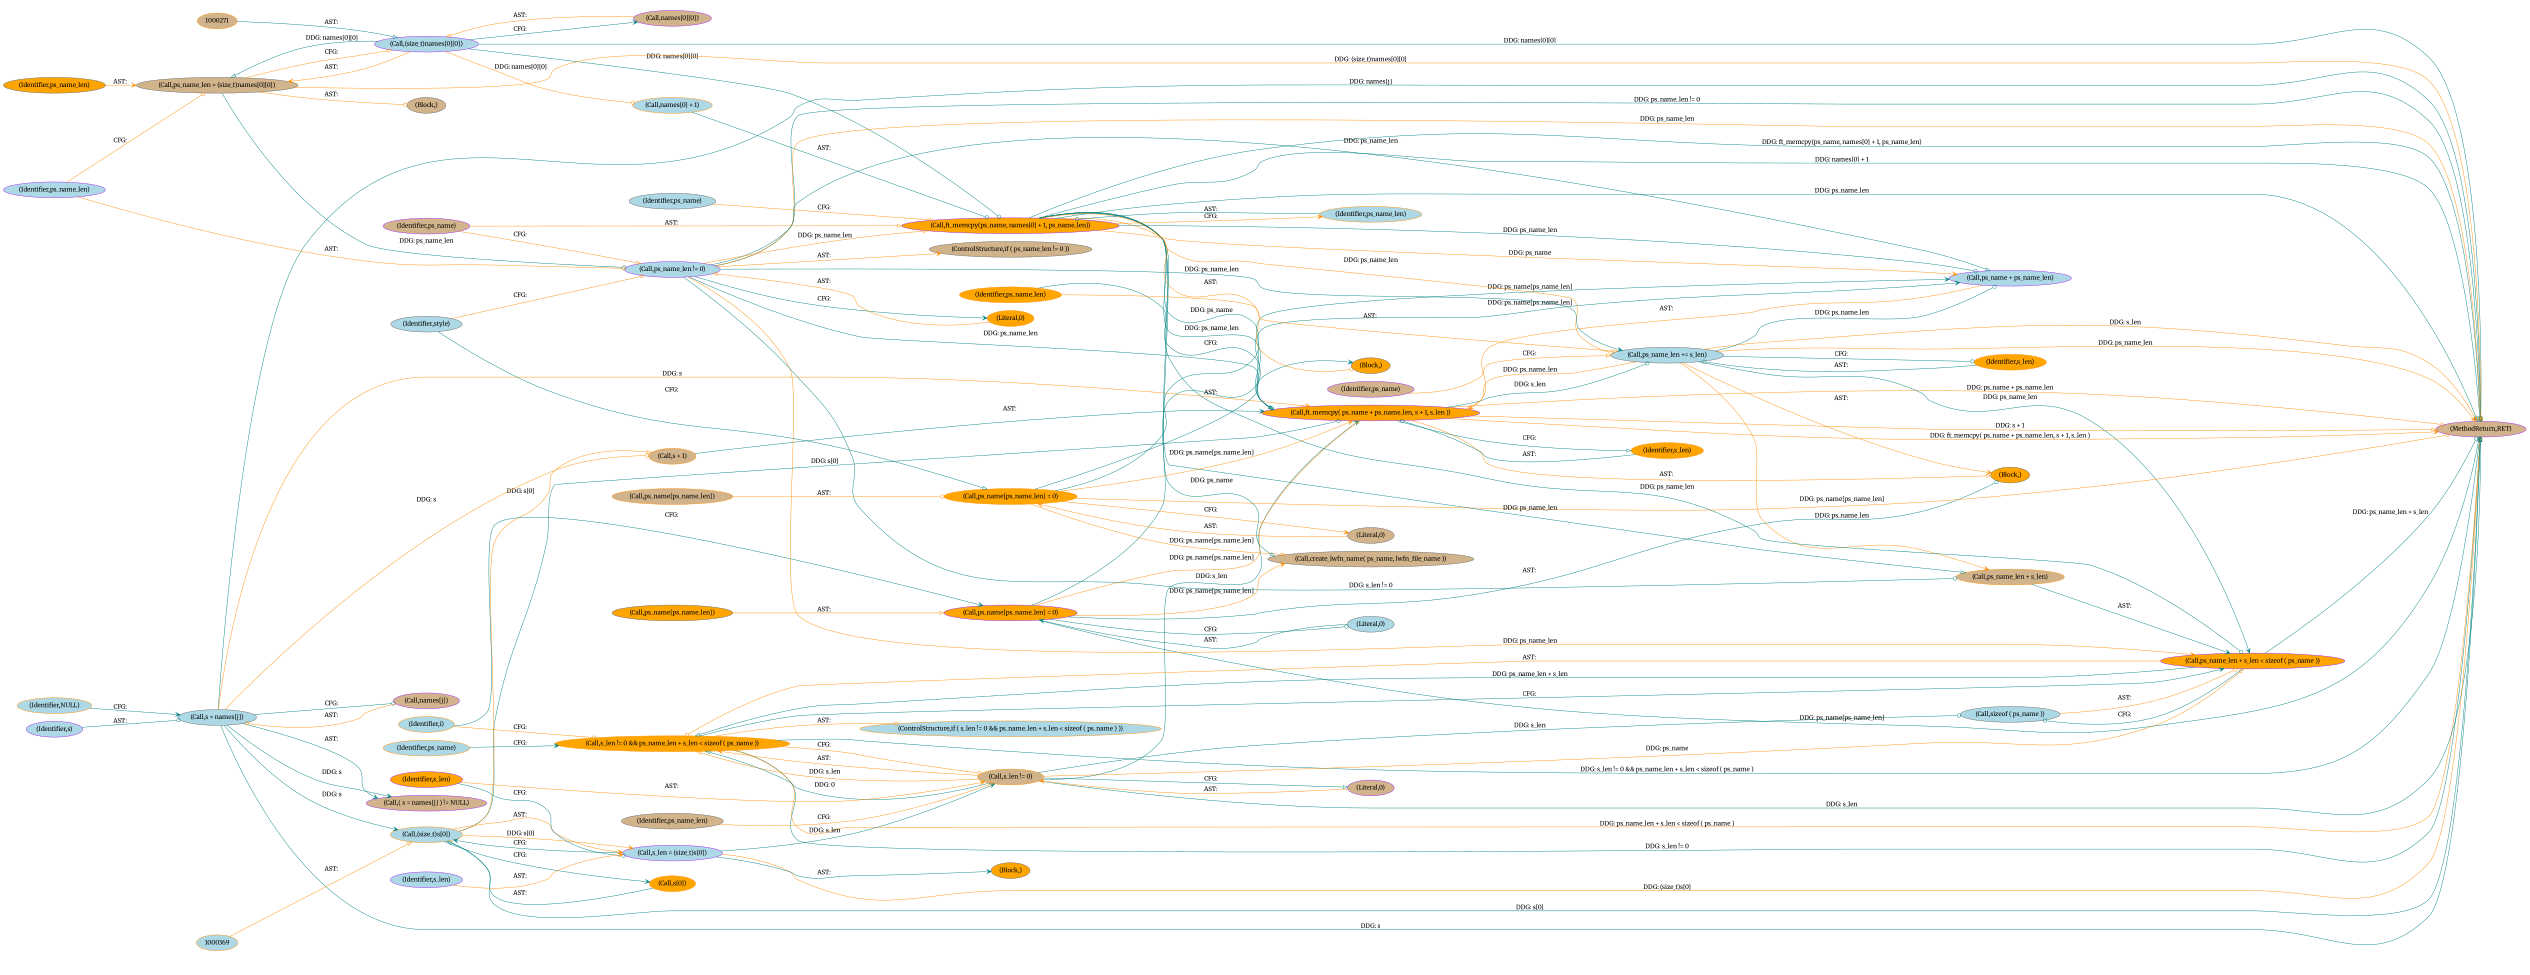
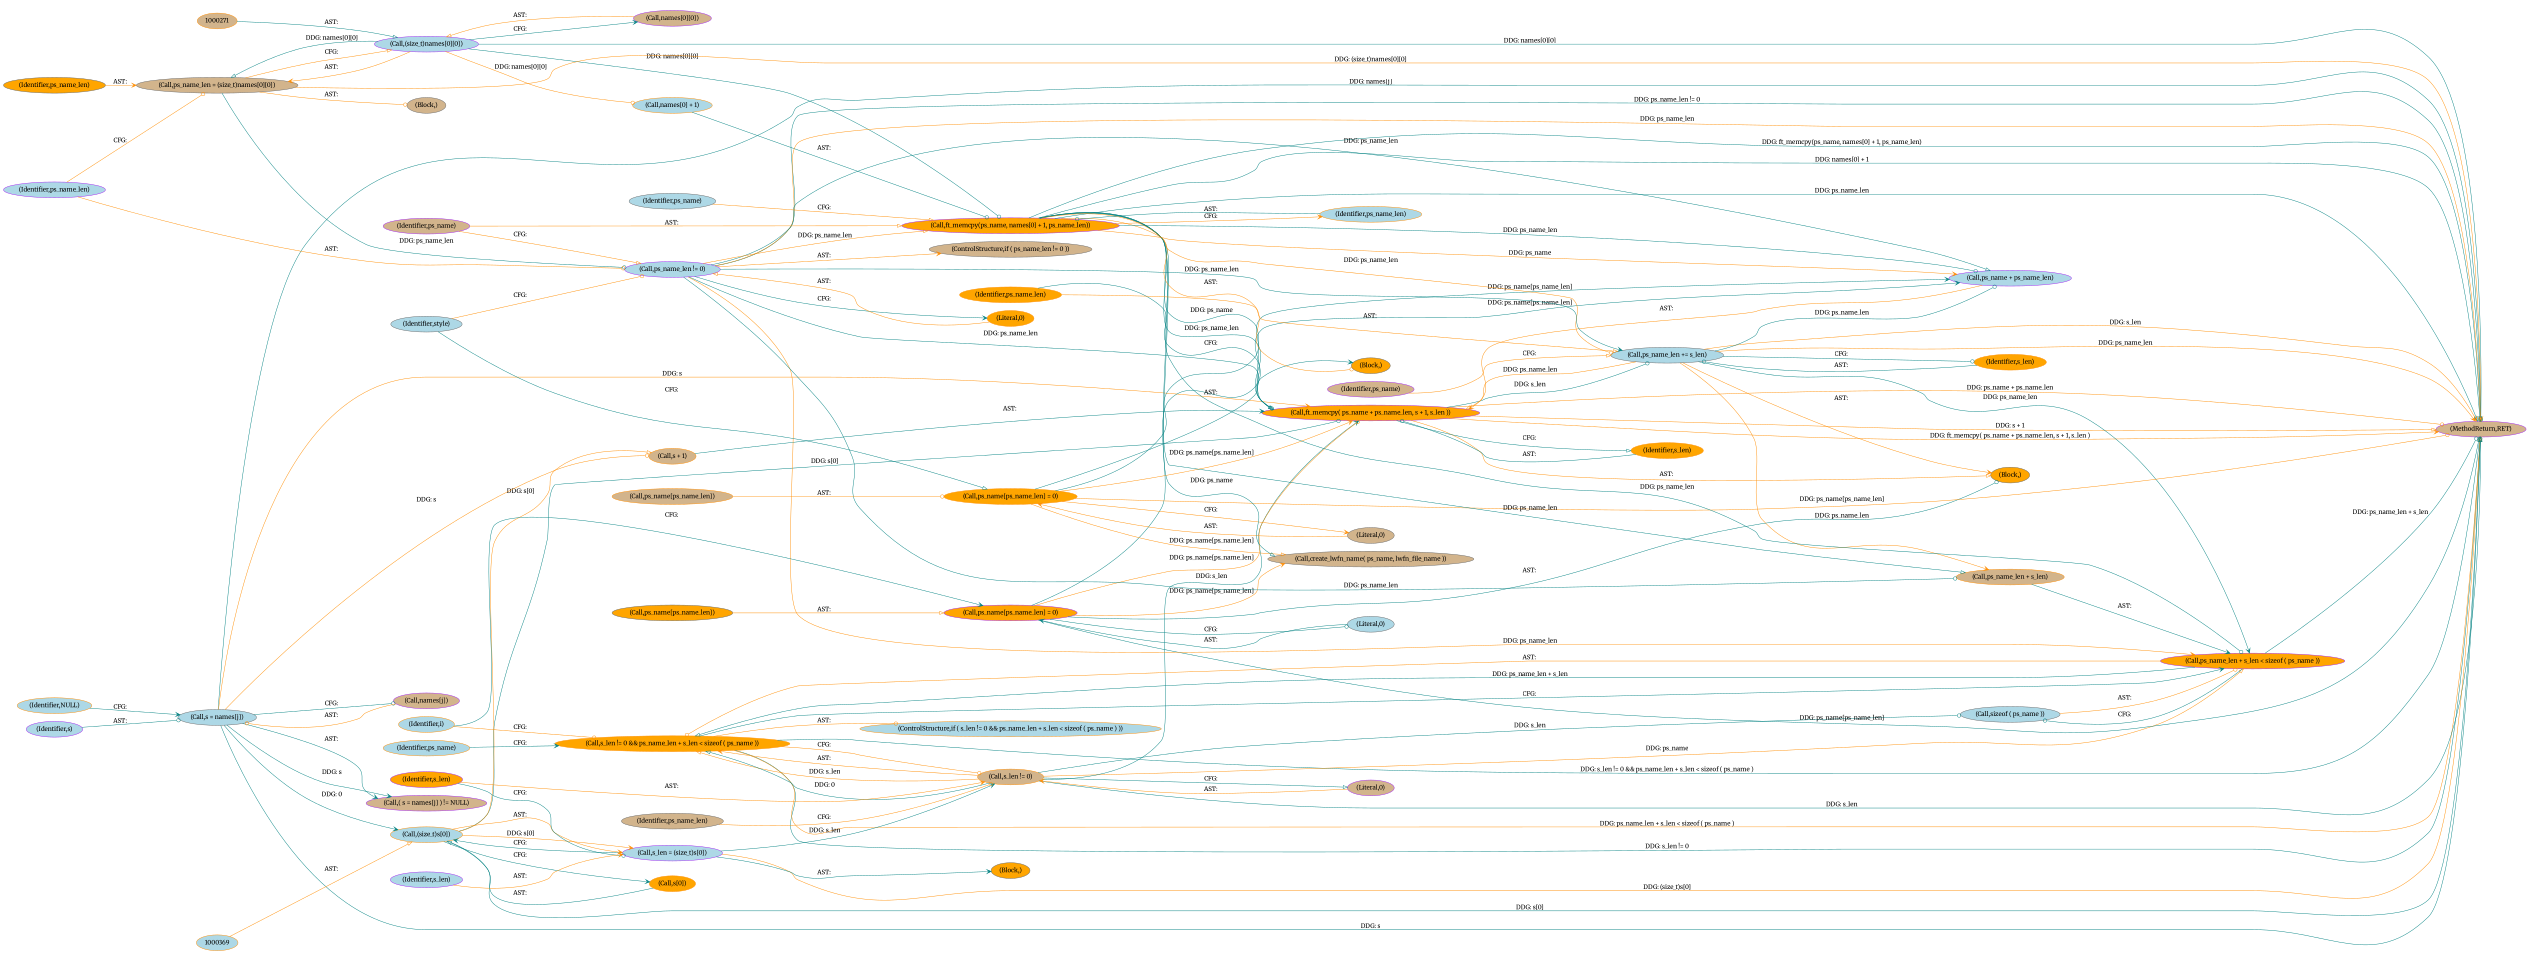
(1371, 586) -> (1371, 586)
(332, 795) -> (332, 795)
